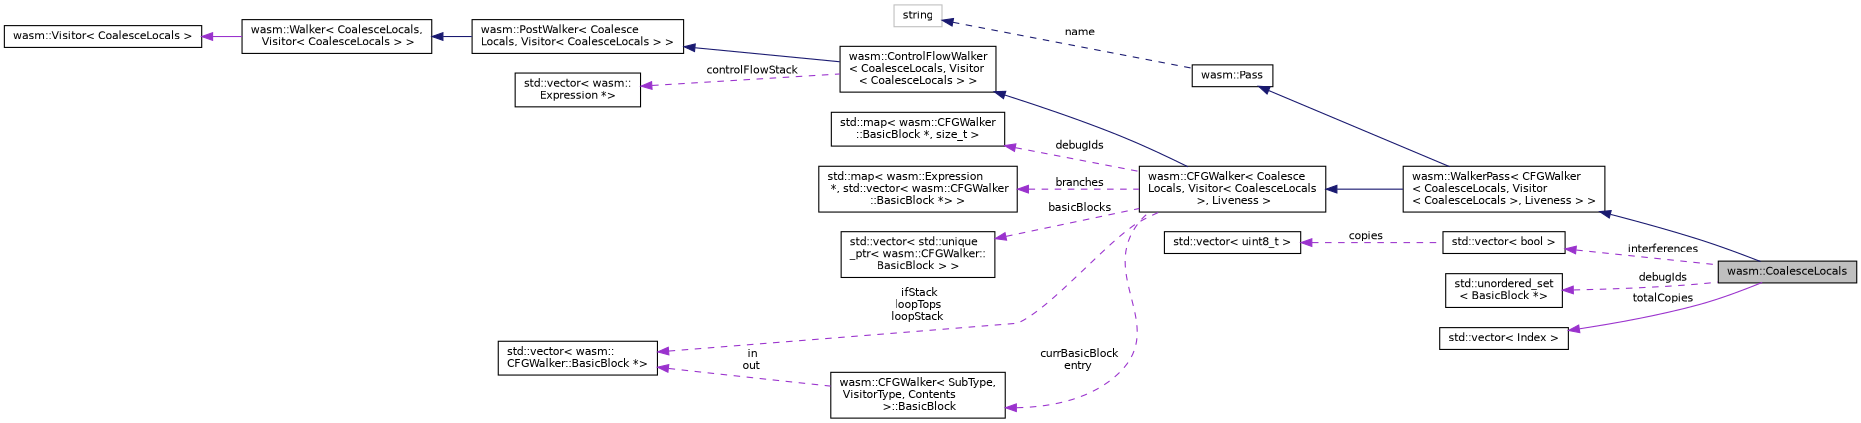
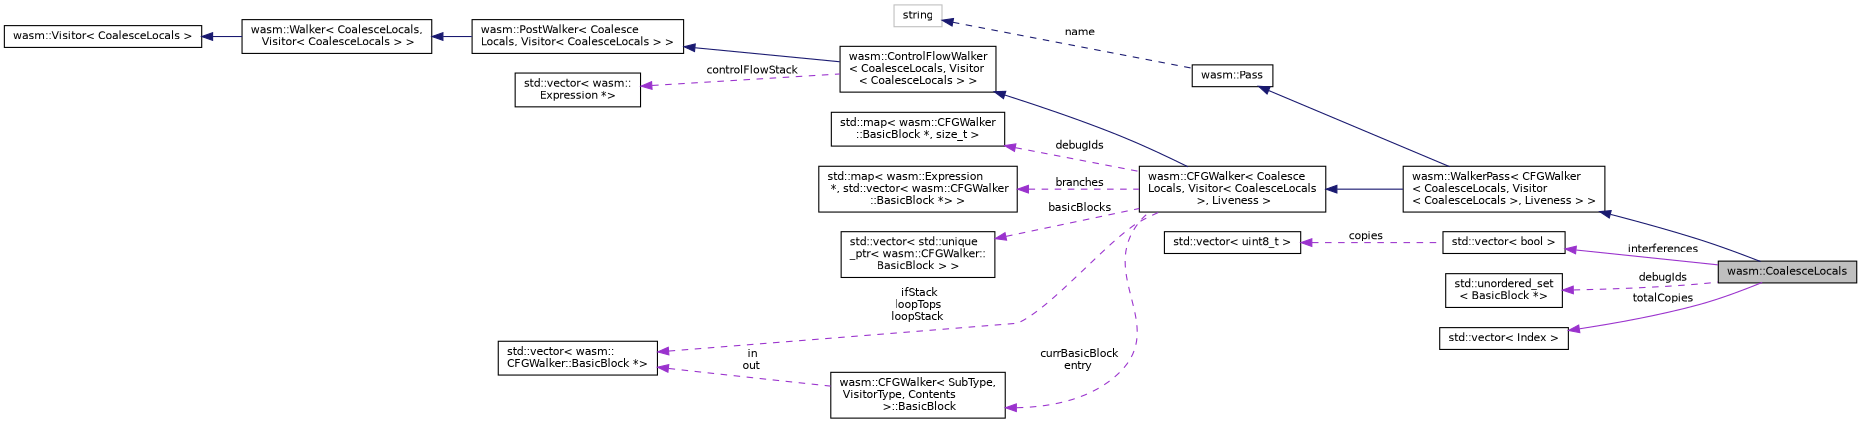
(227, 37) -> (227, 37)
(1647, 257) -> (1647, 257)
